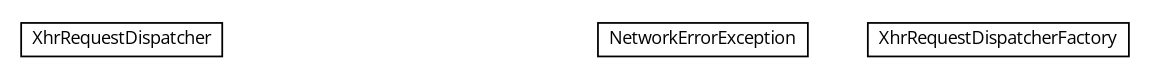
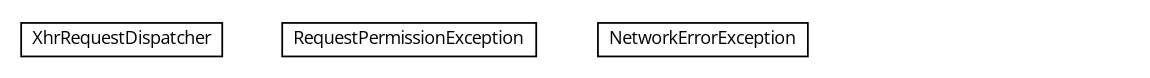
none -> (409, 39)
(998, 39) -> none
